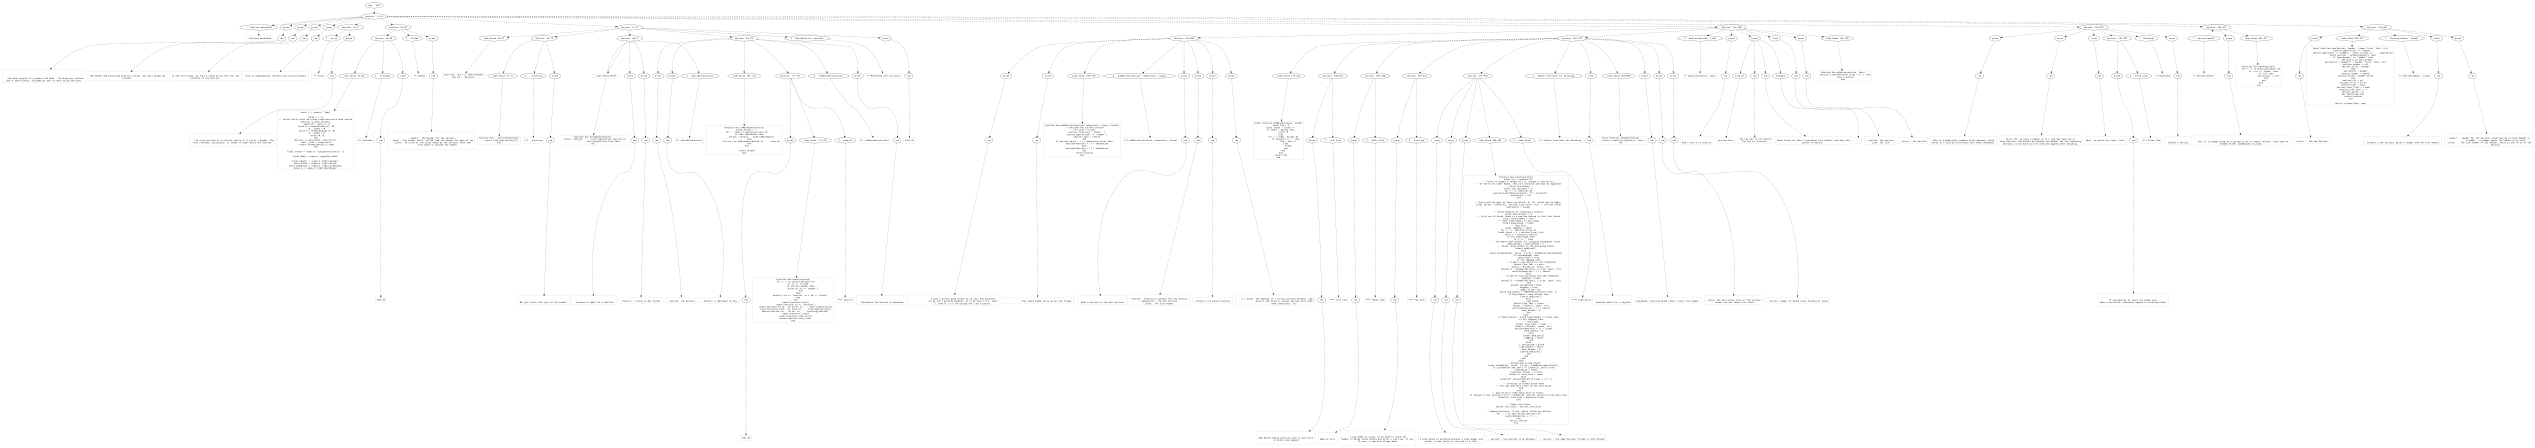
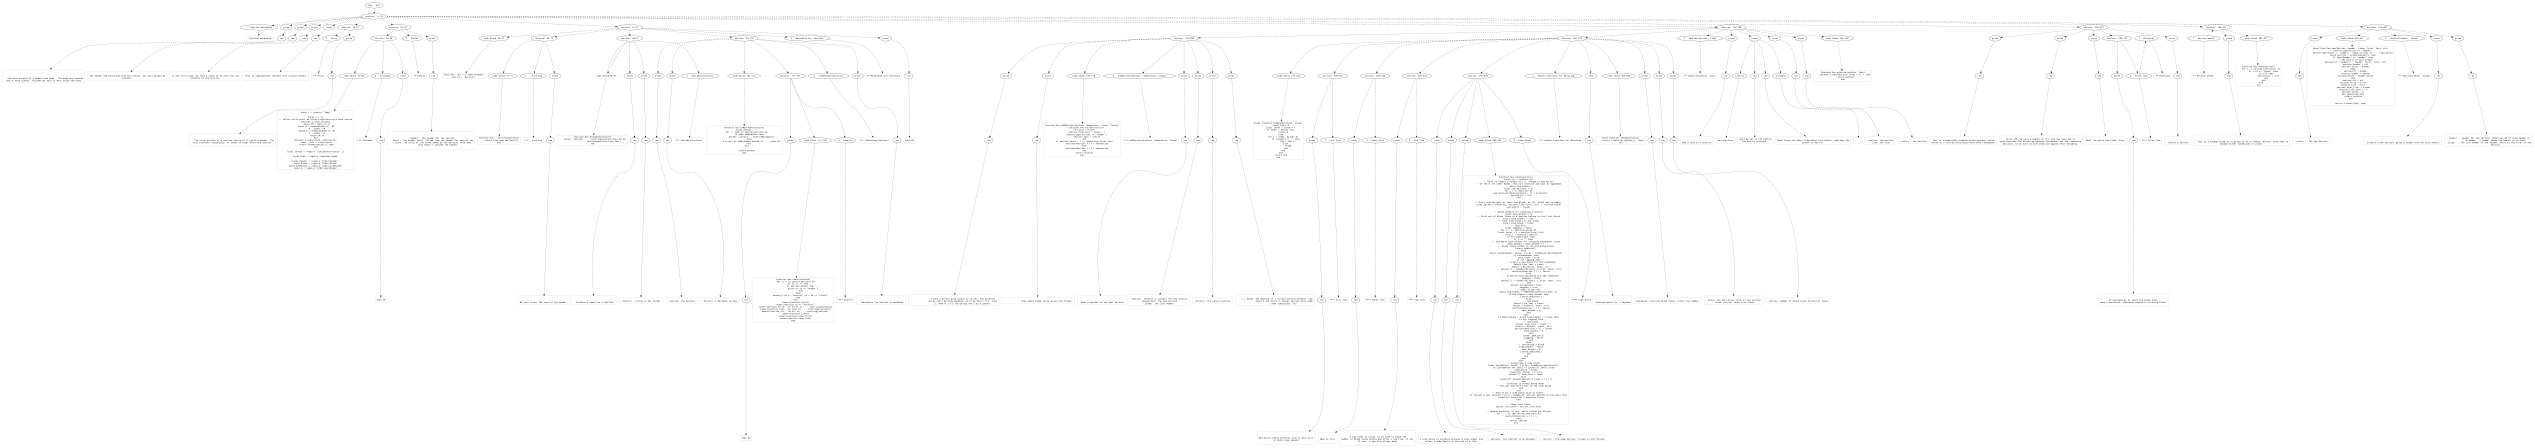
(2120, 33) -> (2142, 58)
